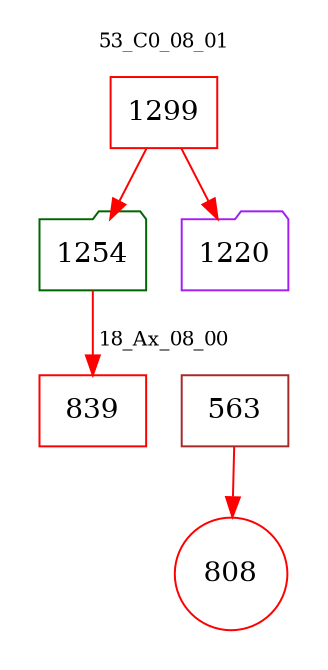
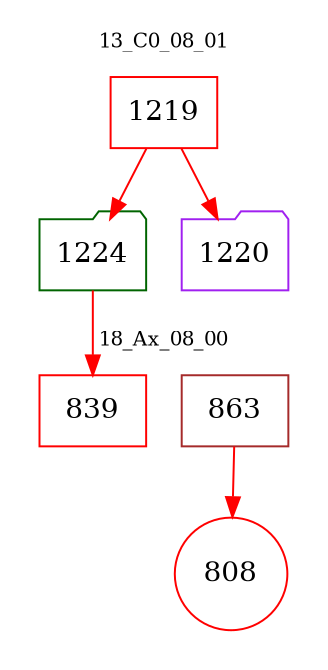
(164, 42) -> (164, 42)
(164, 113) -> (164, 113)
(93, 255) -> (93, 255)
(235, 411) -> (235, 411)
